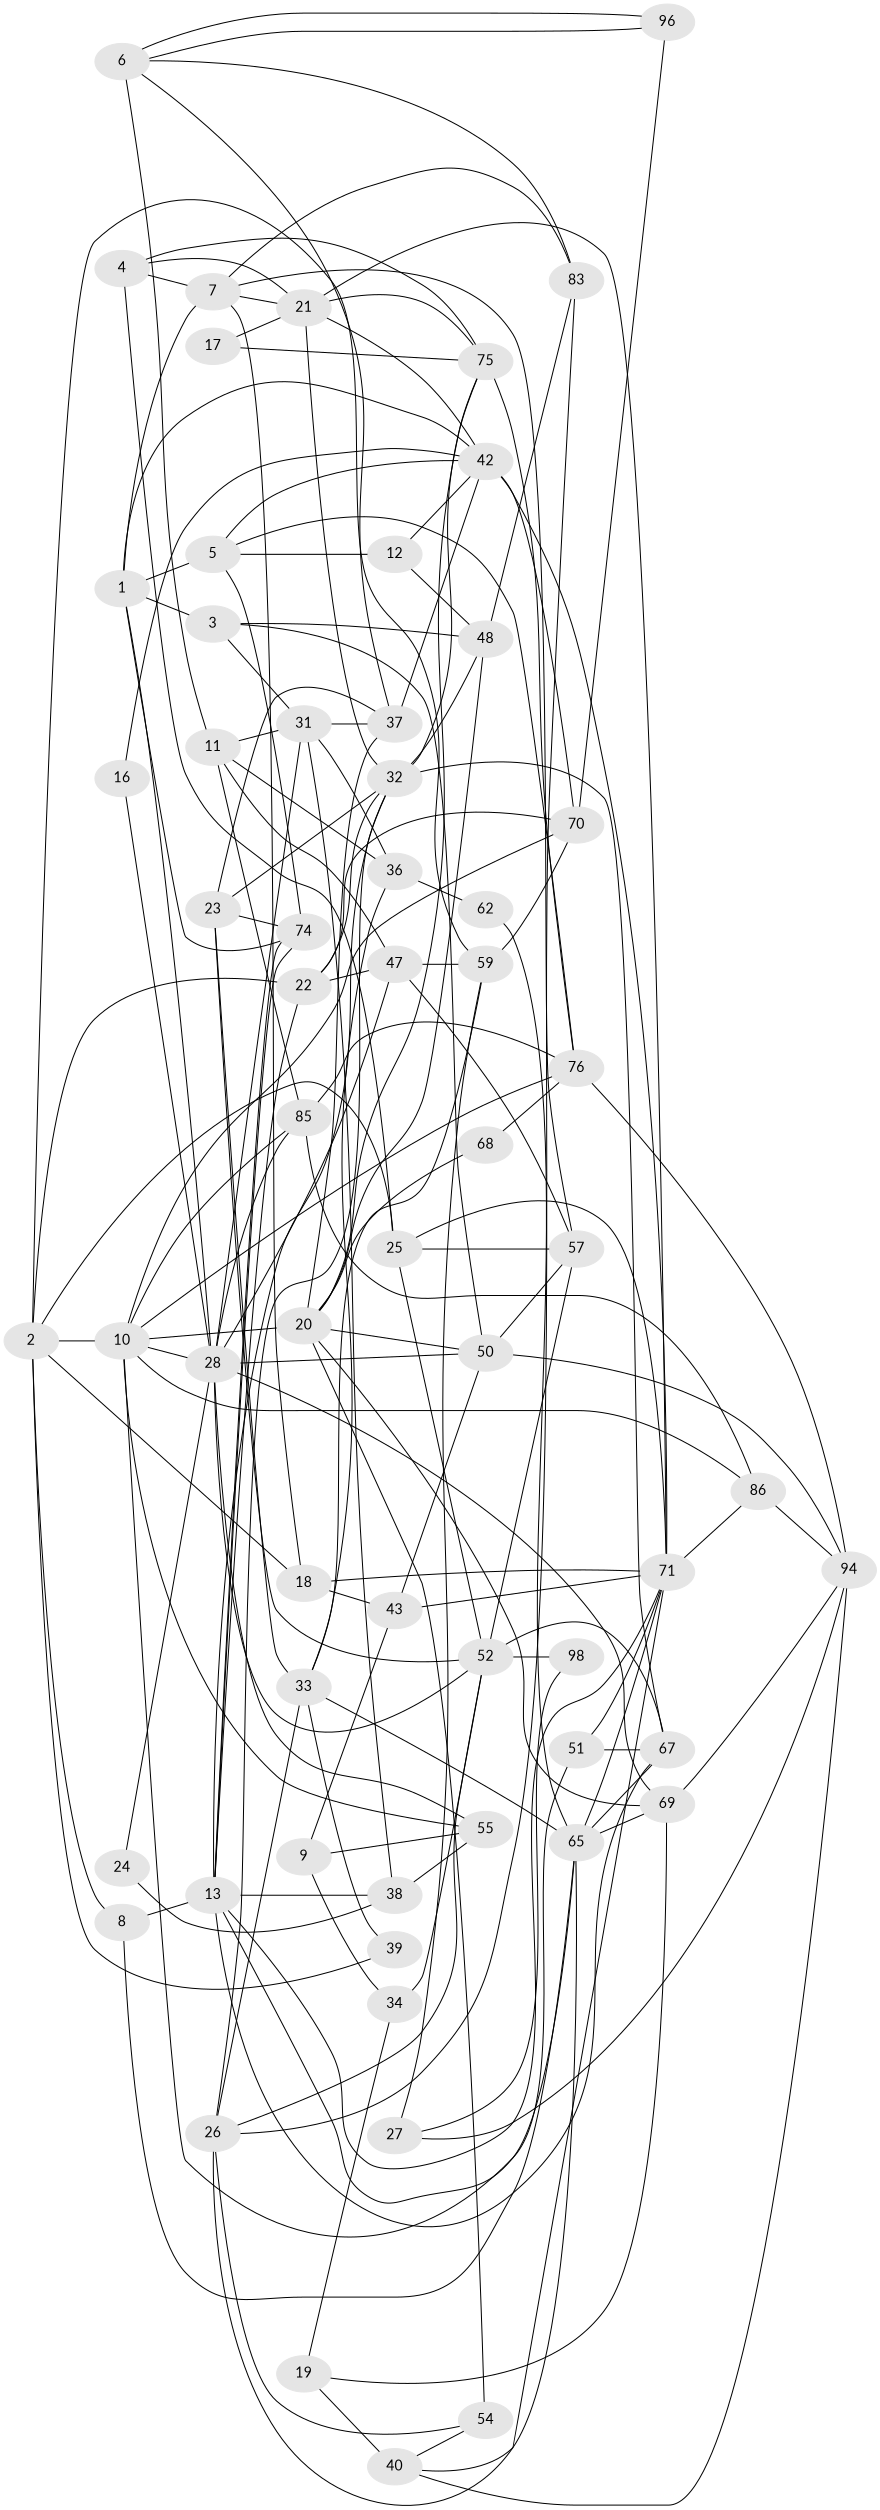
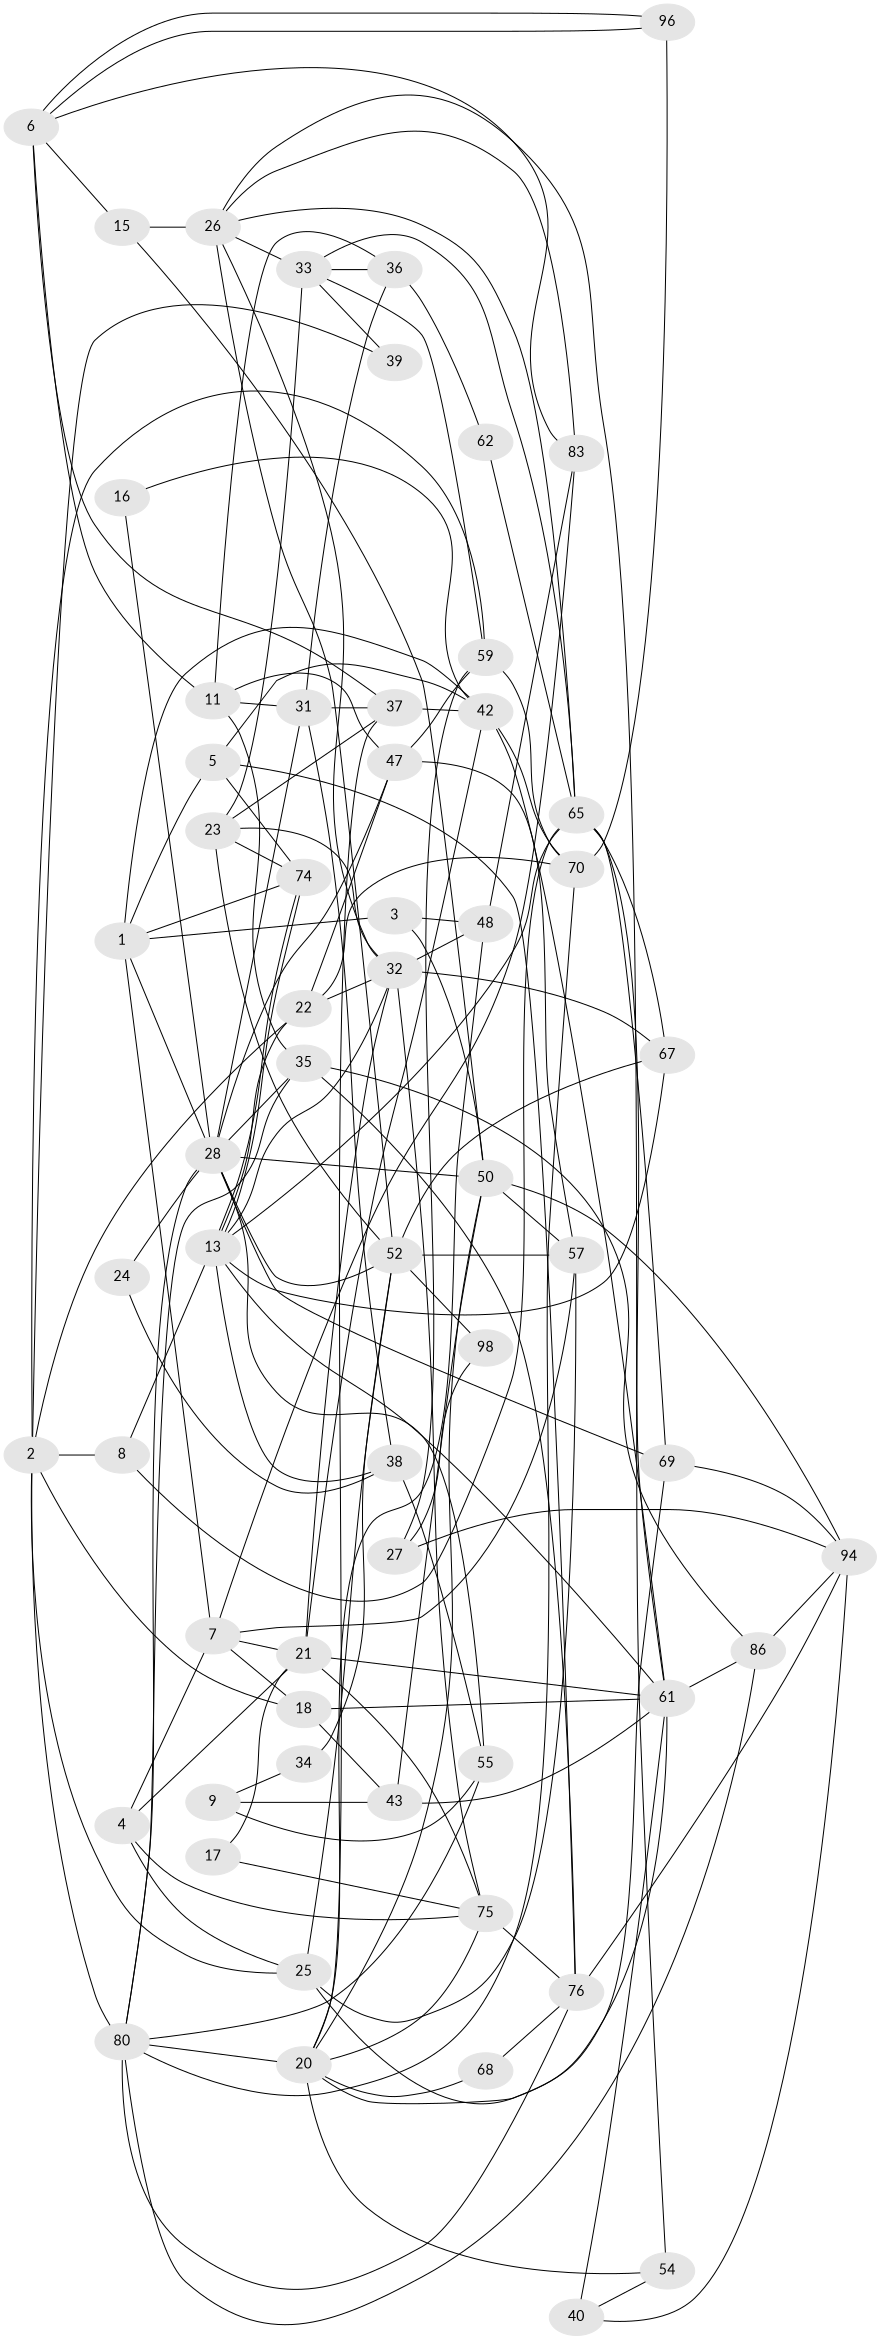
none -> (122, 227)
(395, 554) -> none
(252, 667) -> none
(304, 1118) -> (304, 1063)
(122, 1341) -> (122, 2042)
(667, 1572) -> (667, 1698)
(577, 1750) -> none
(304, 2374) -> none
